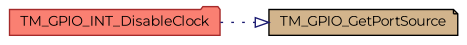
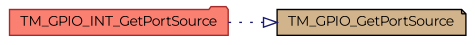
(115, 22) -> (119, 22)
